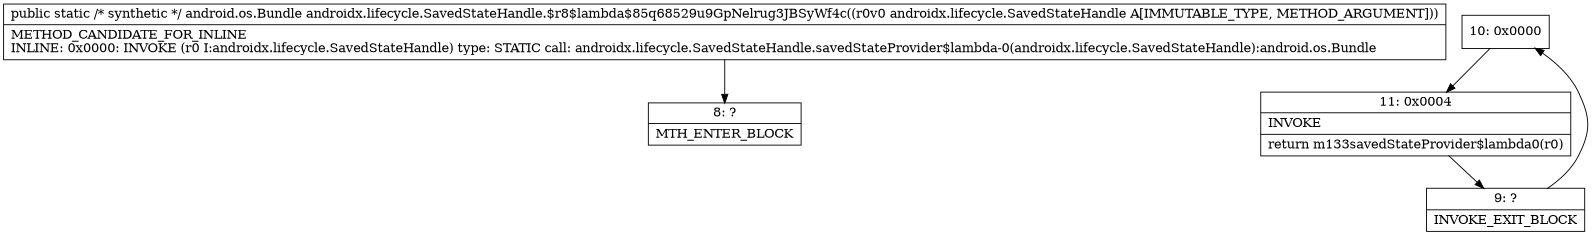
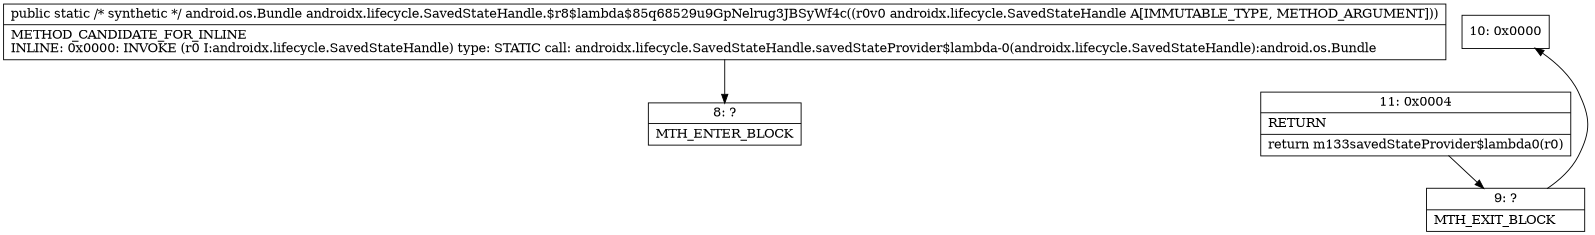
(1472, 67) -> none
(1295, 123) -> (1297, 123)
(1506, 220) -> (1495, 220)
